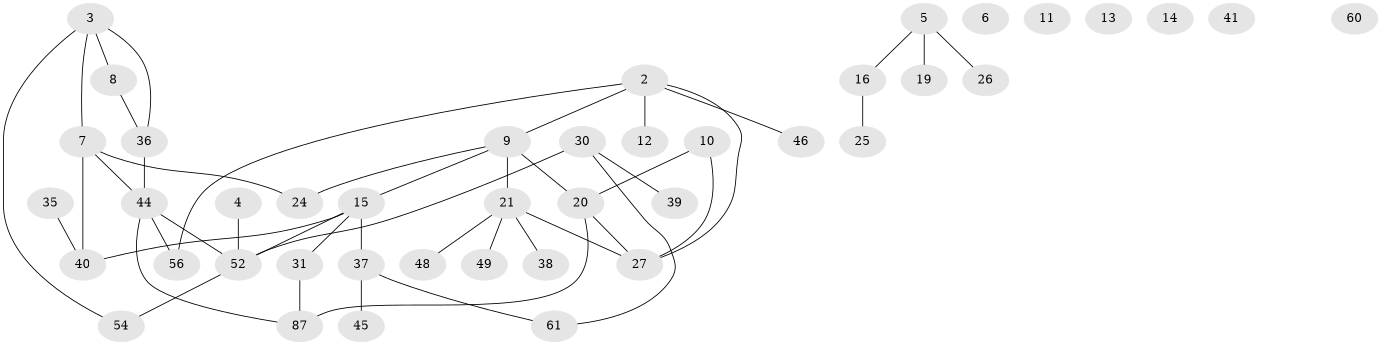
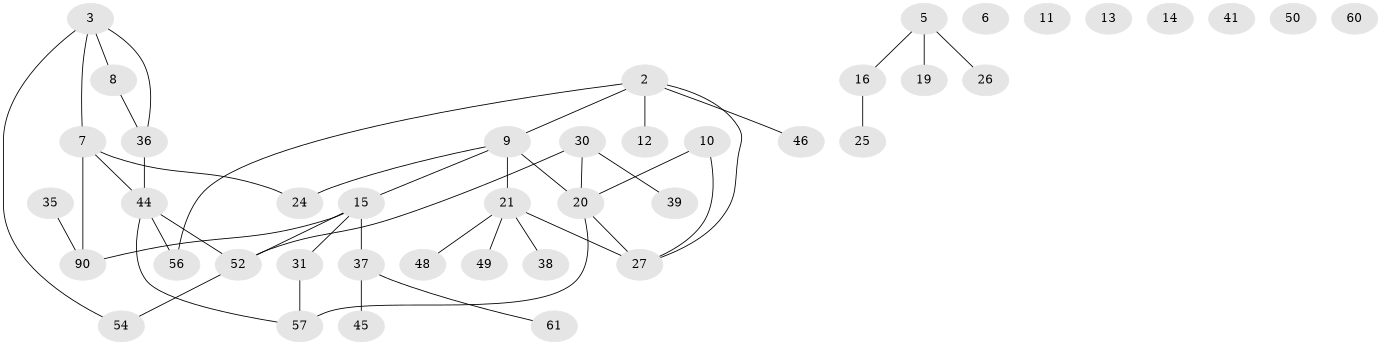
none -> (1293, 19)
(238, 203) -> none
(675, 263) -> (582, 173)
(83, 265) -> (83, 265)
(300, 326) -> (300, 326)
